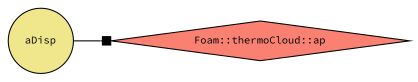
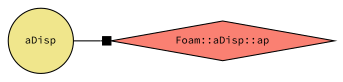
(260, 41) -> (223, 41)
